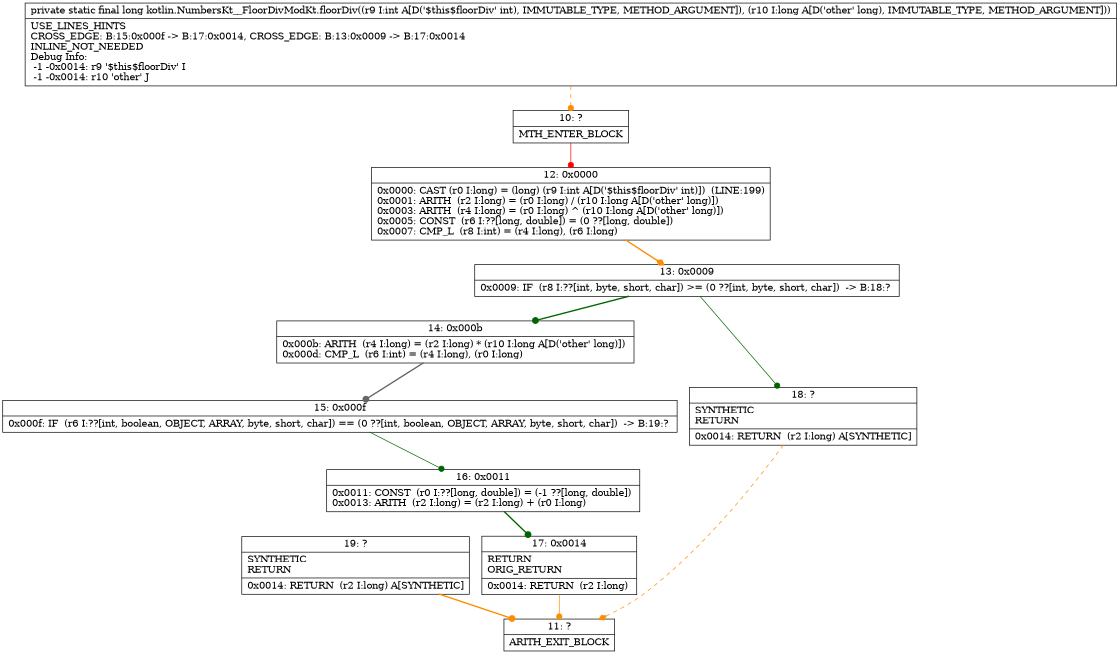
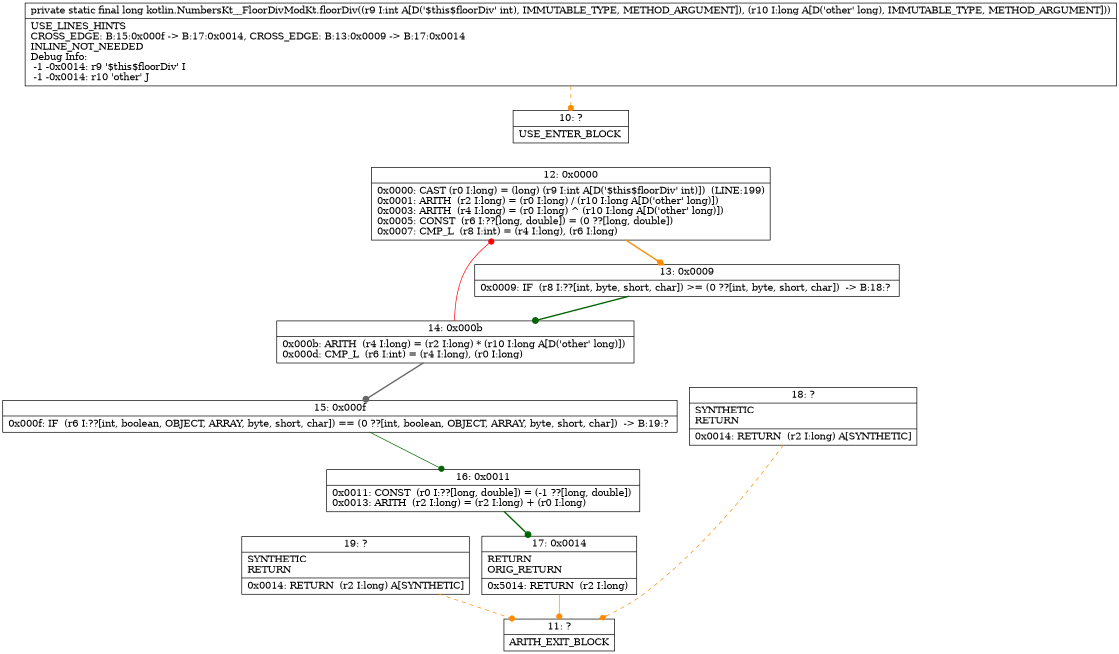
(571, 134) -> (570, 134)
(571, 152) -> (462, 278)
(738, 340) -> none
(559, 586) -> (559, 586)
(474, 606) -> (474, 606)
